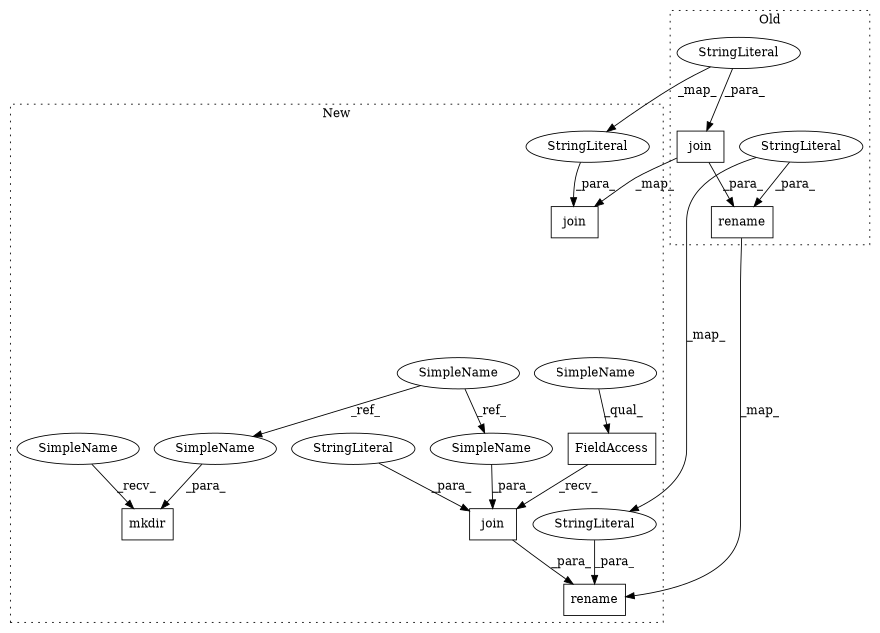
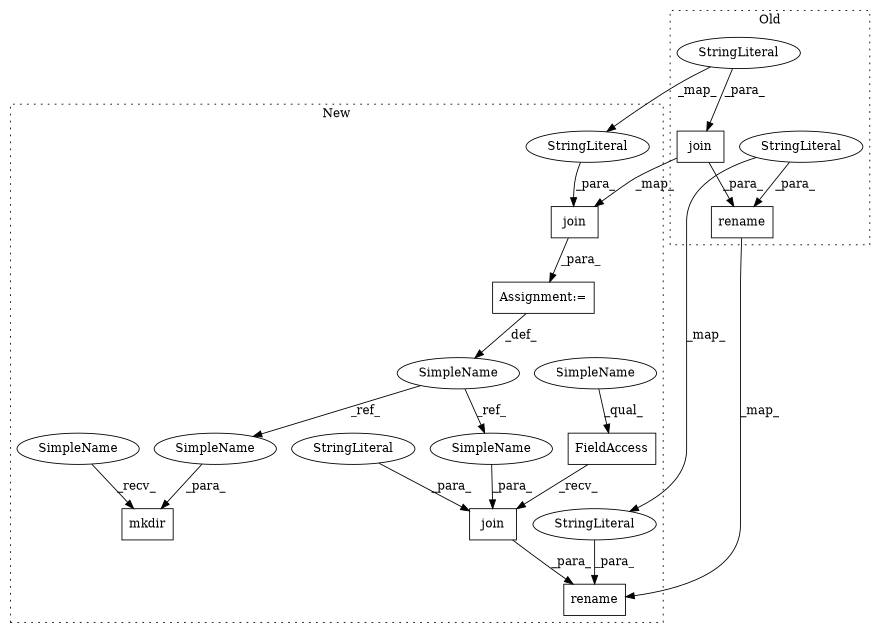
none -> (543, 298)
